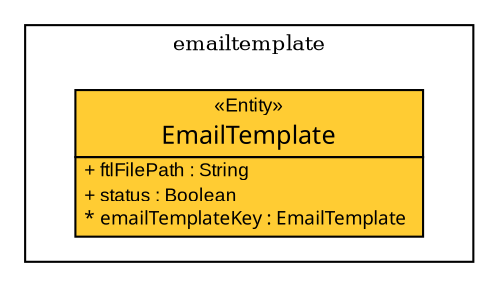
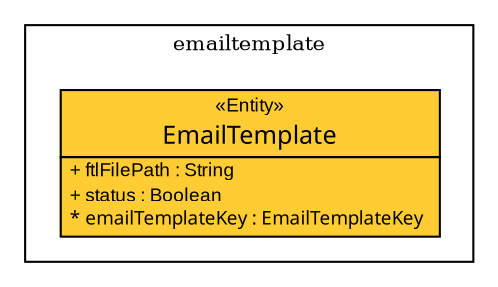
(246, 219) -> (247, 219)
